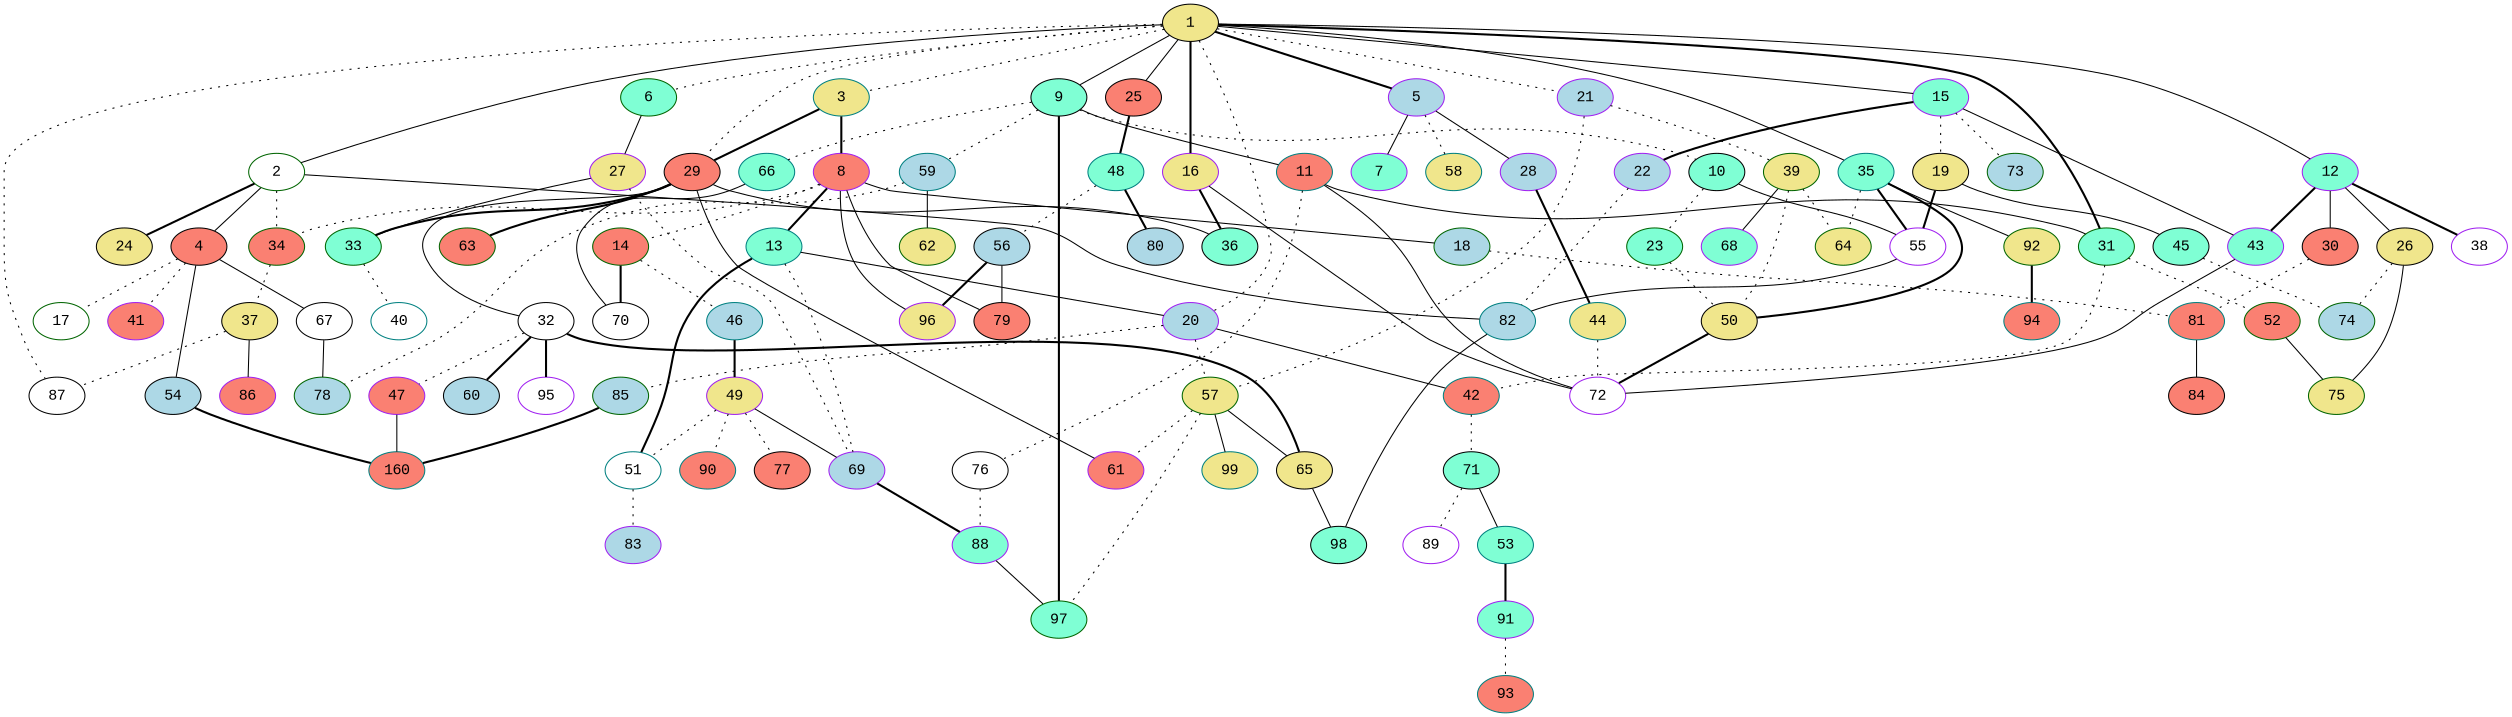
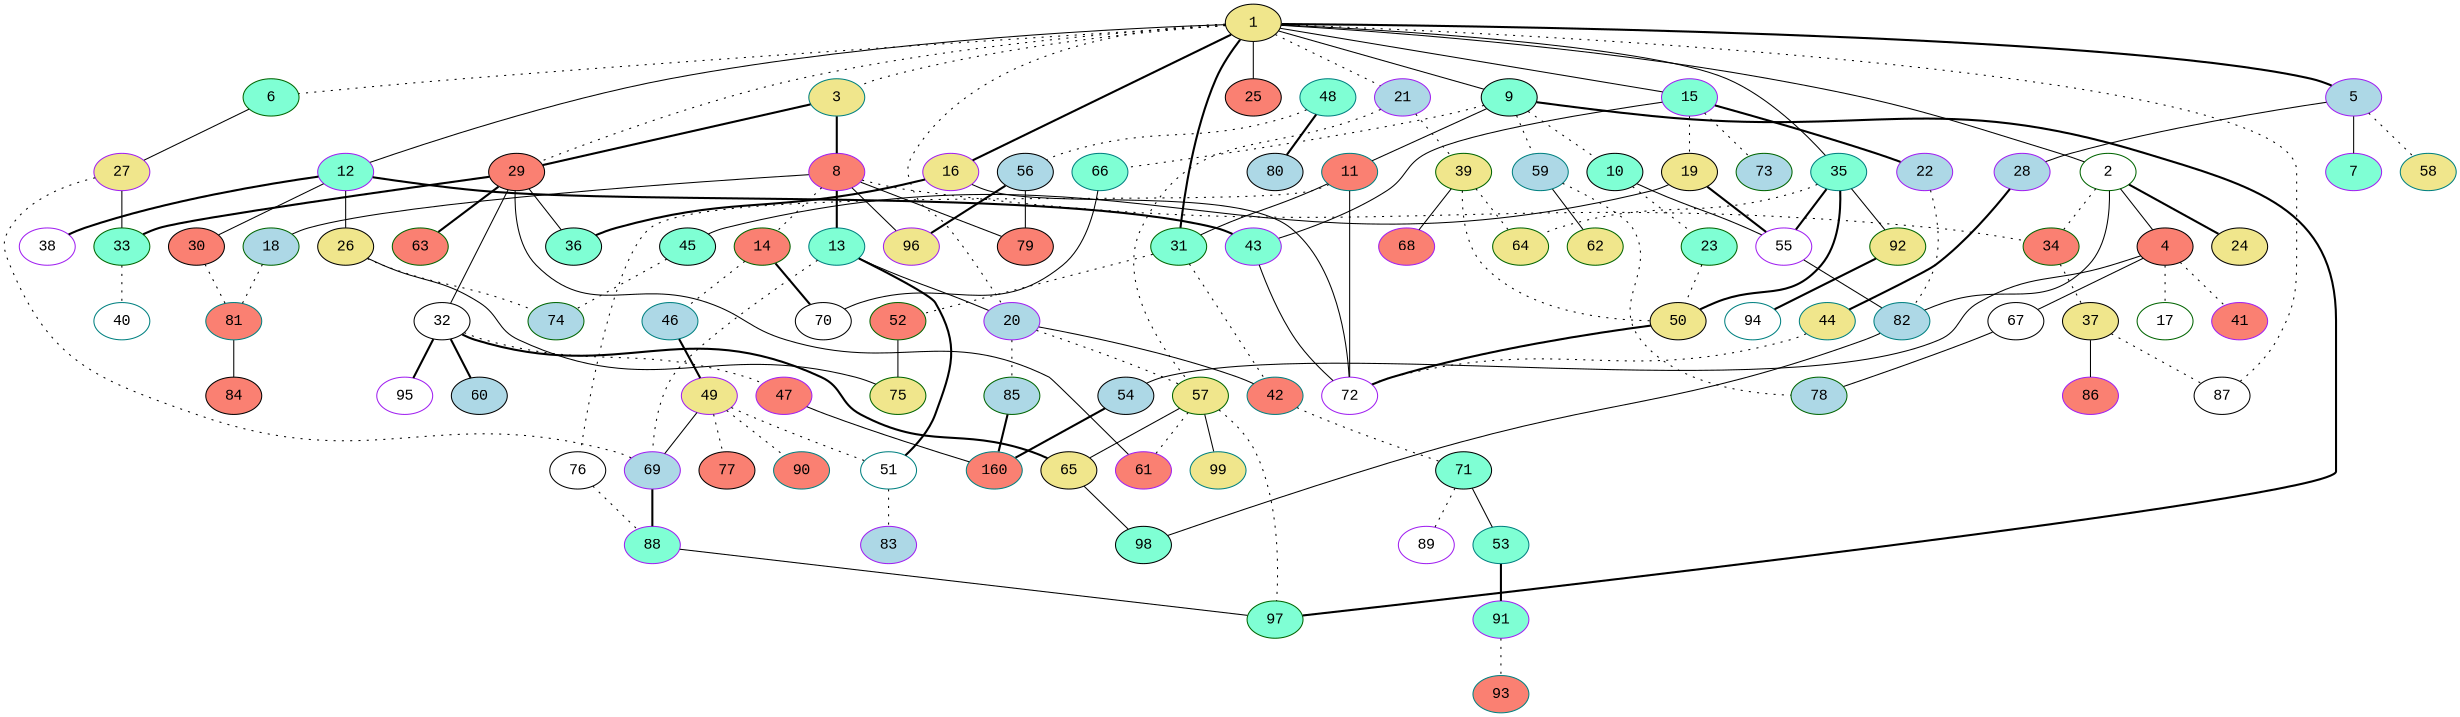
(1125, 135) -> none
(1729, 247) -> (1407, 247)
(2032, 321) -> (1753, 321)
